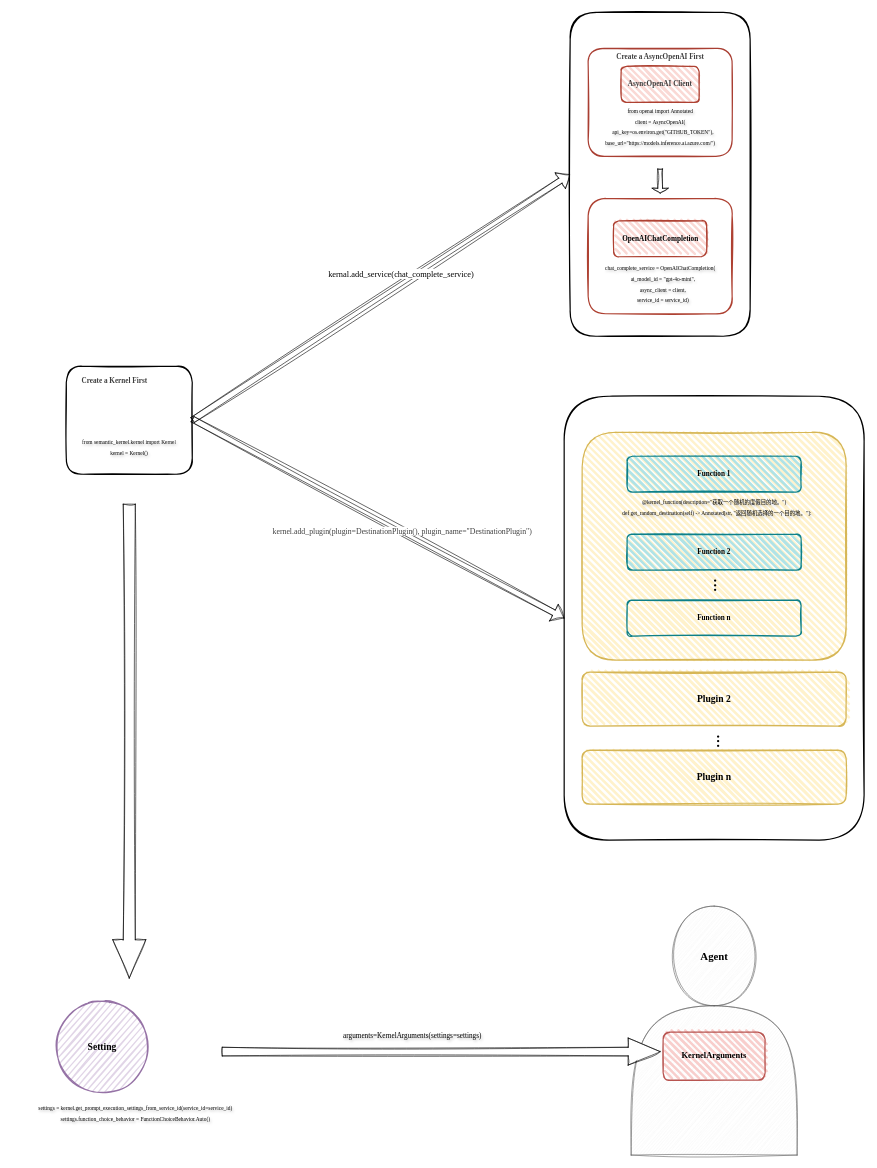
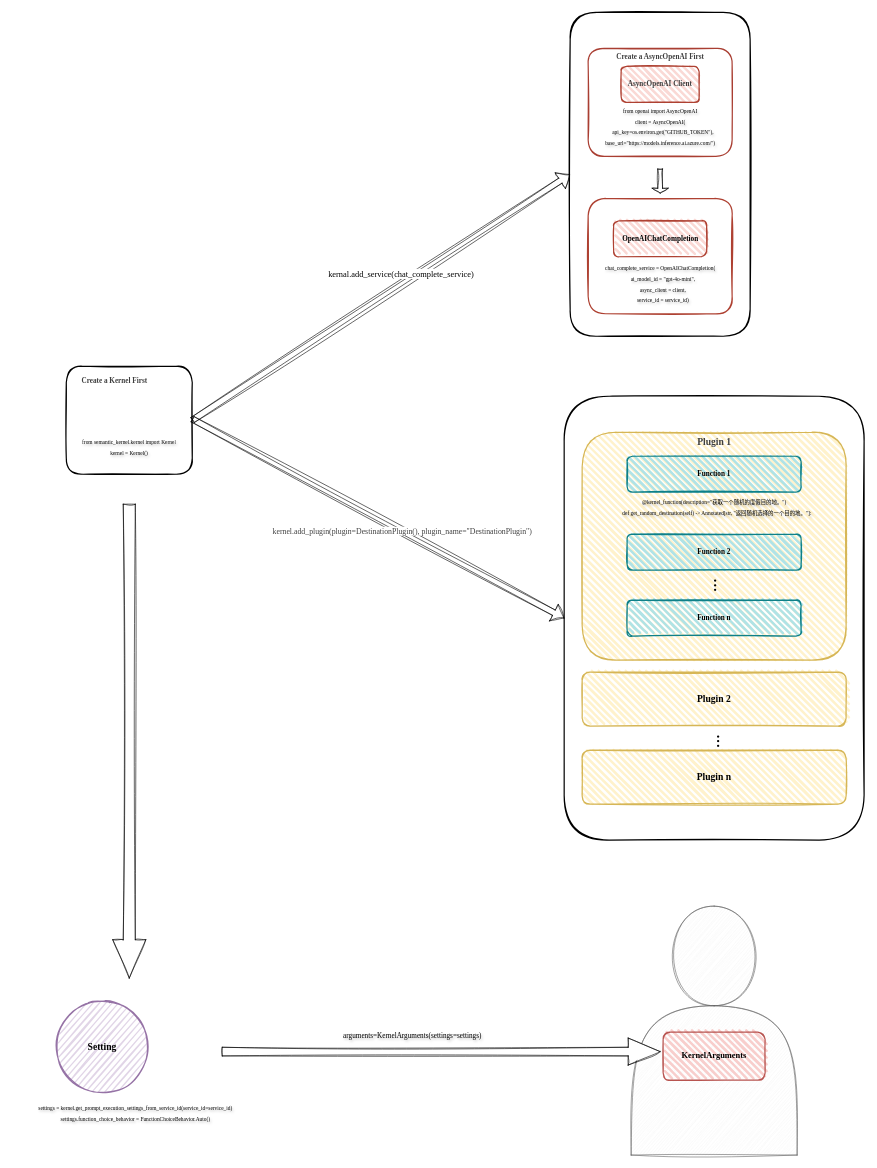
(661, 111) -> (661, 111)
none -> (714, 441)
(714, 618) -> (714, 618)
(714, 957) -> none
